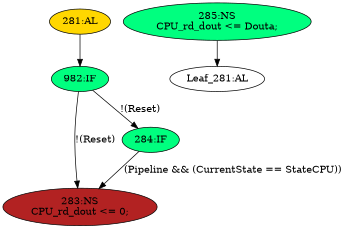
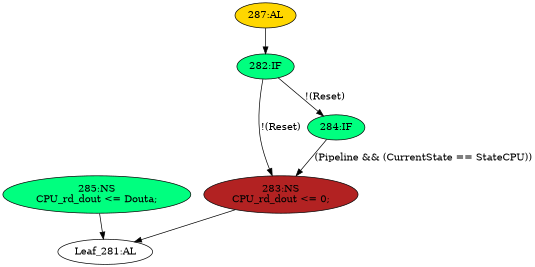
(80, 22) -> (266, 15)
(80, 79) -> (266, 66)
none -> (188, 225)
